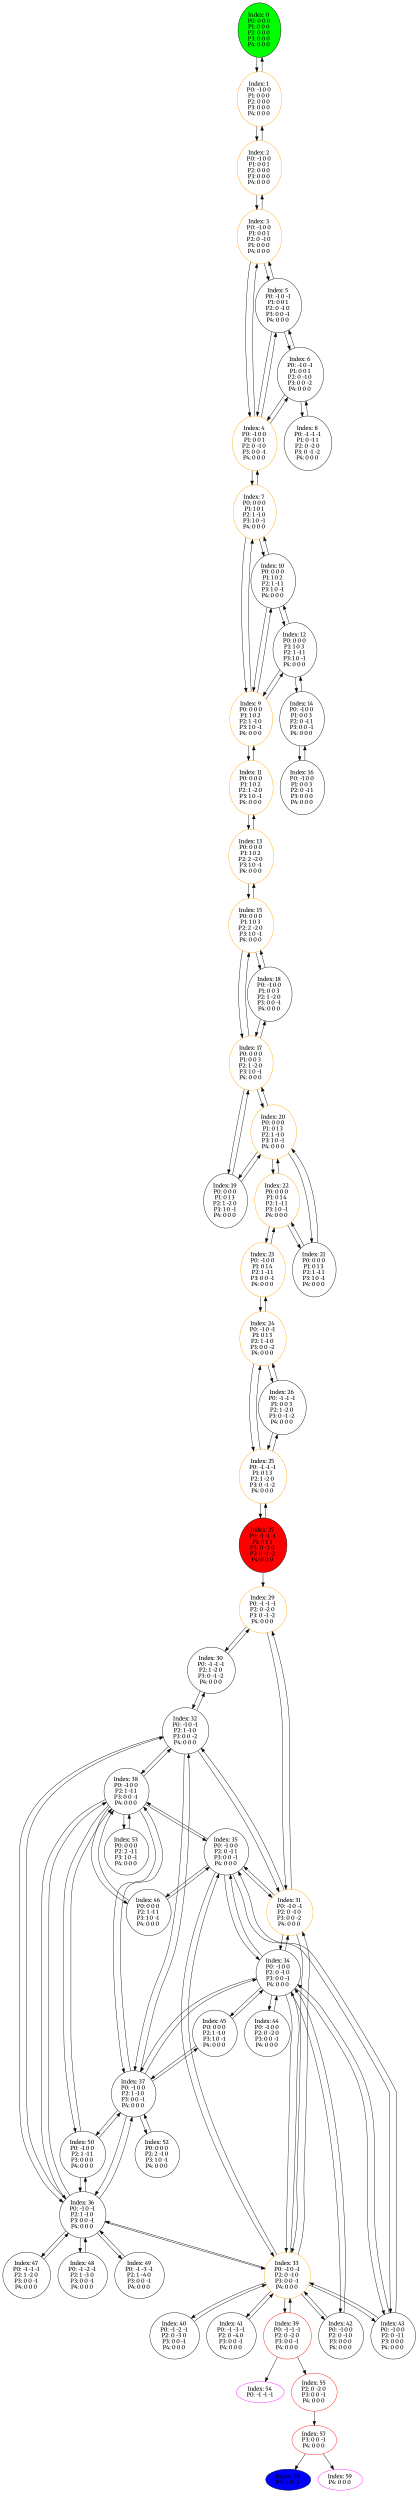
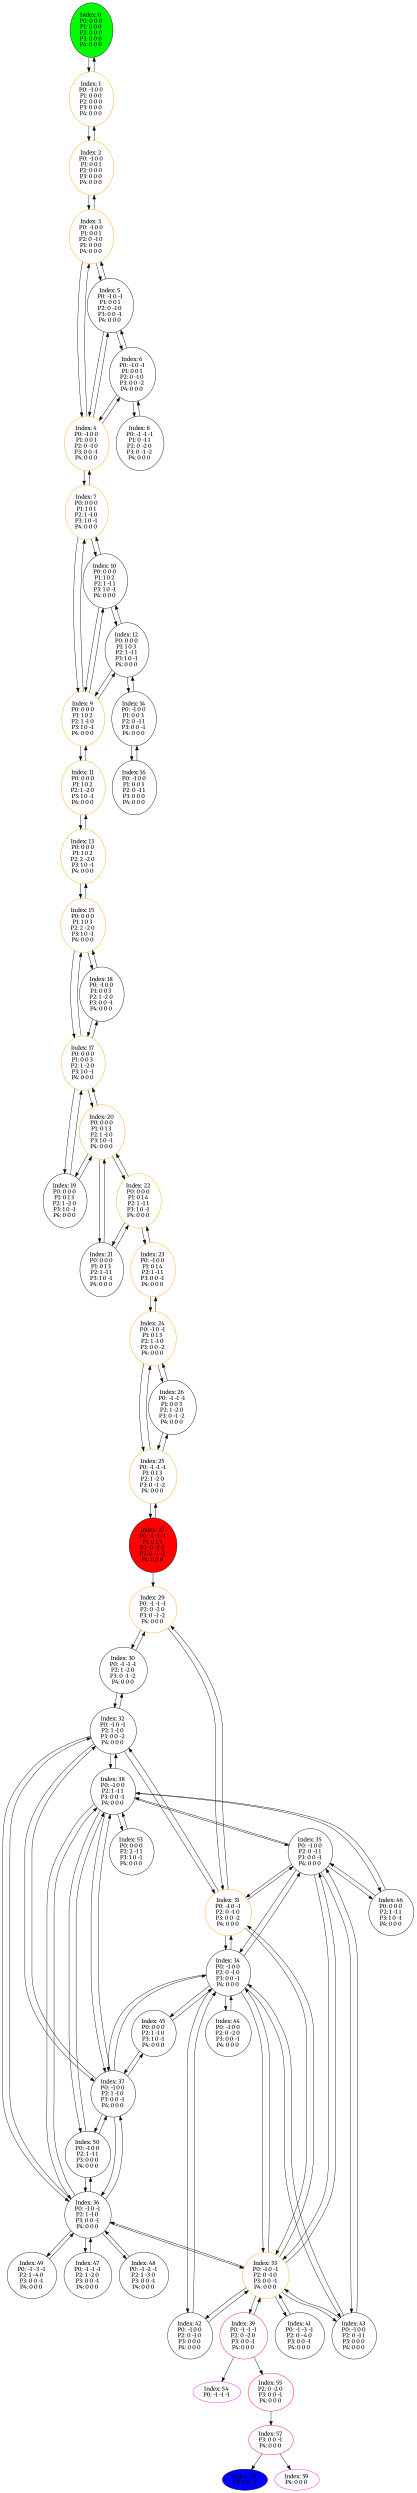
(157, 2154) -> none
(175, 2336) -> none
